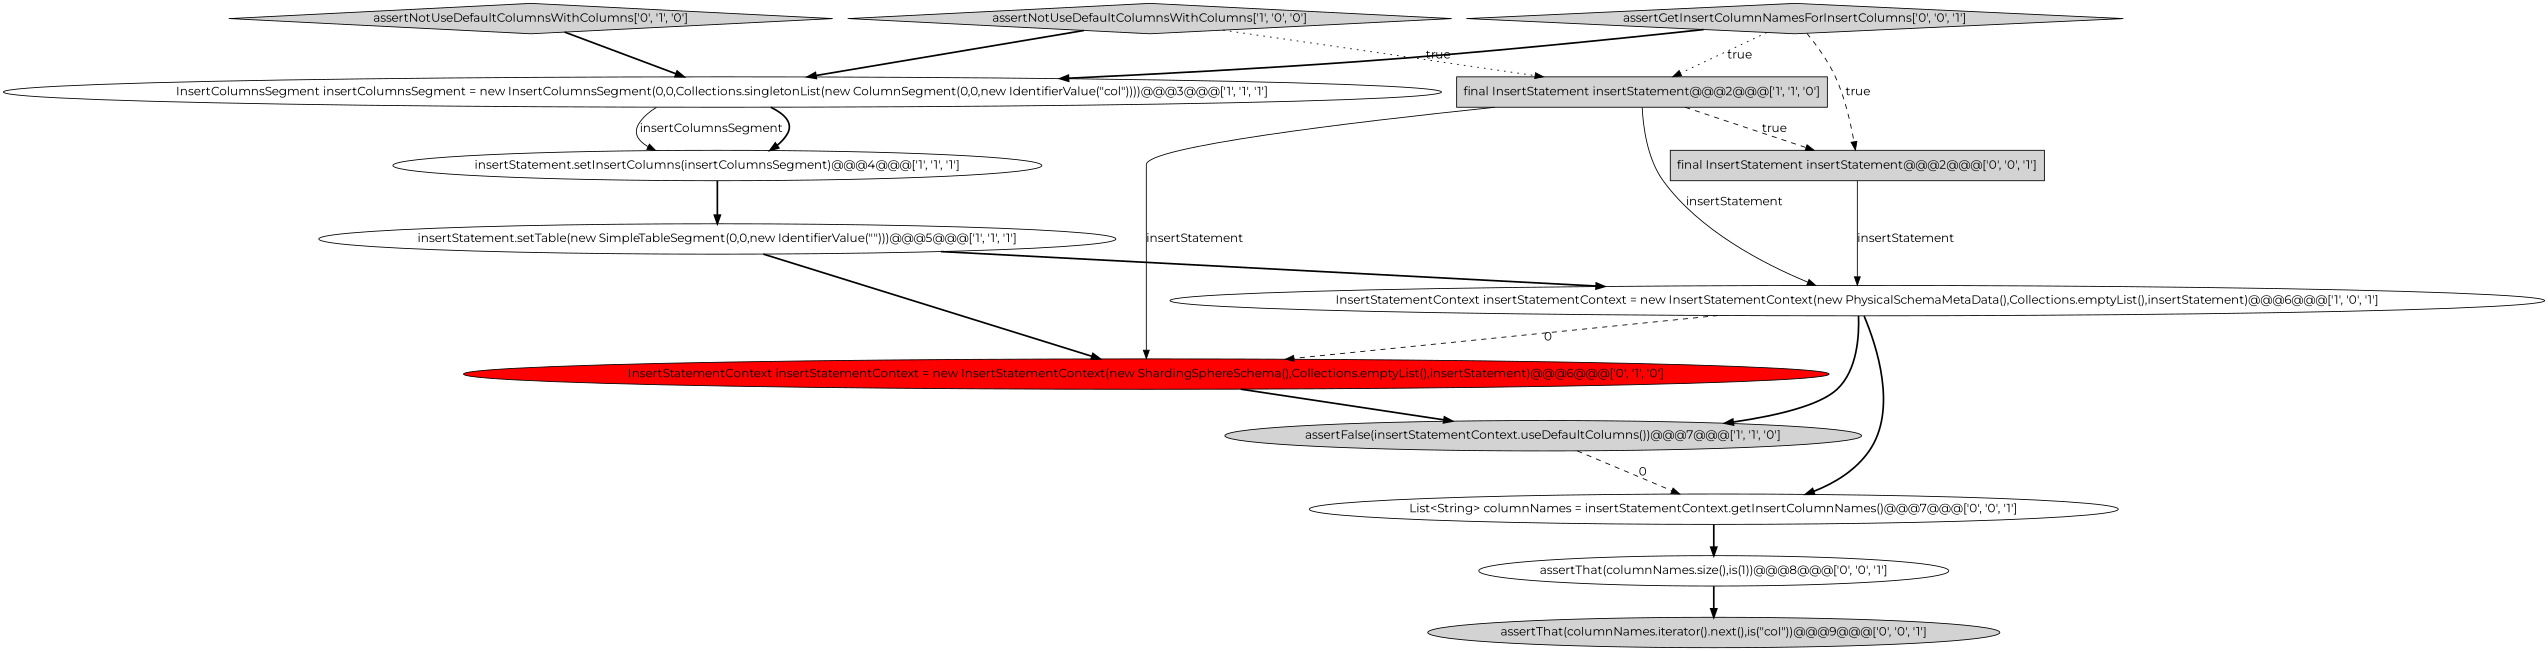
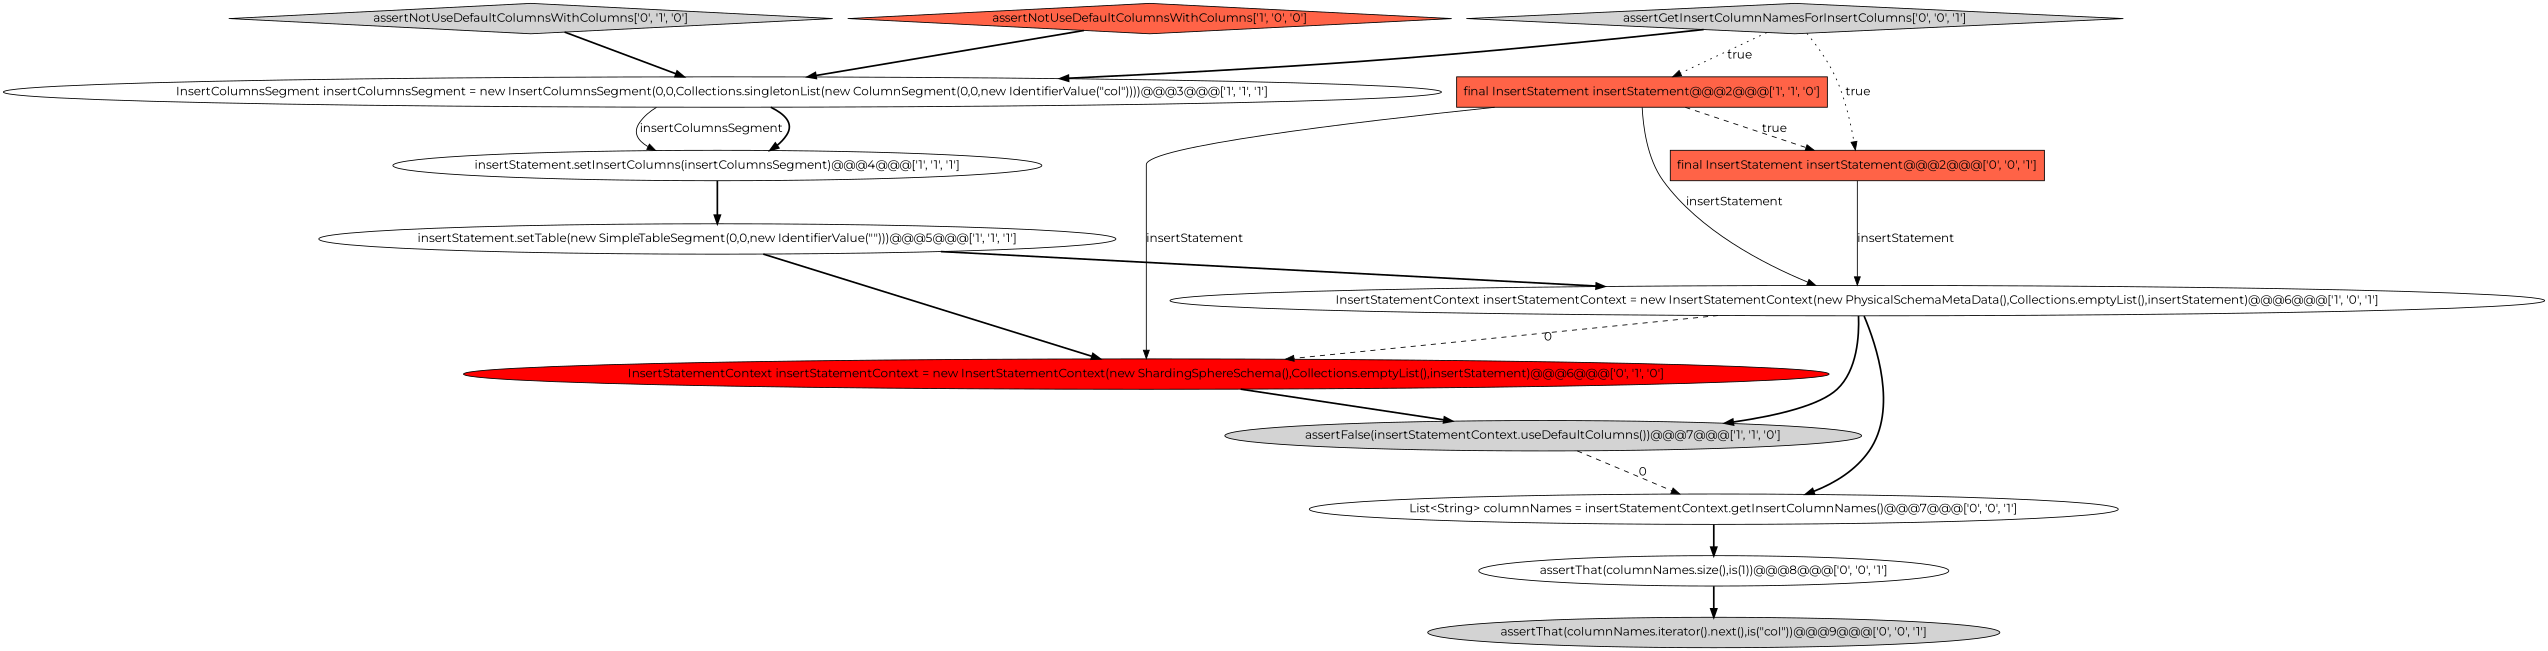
(1150, 19) -> (1150, 19)
(1379, 53) -> none
(1838, 84) -> (1838, 84)
(1642, 92) -> (1642, 92)
(1857, 166) -> (1857, 166)
